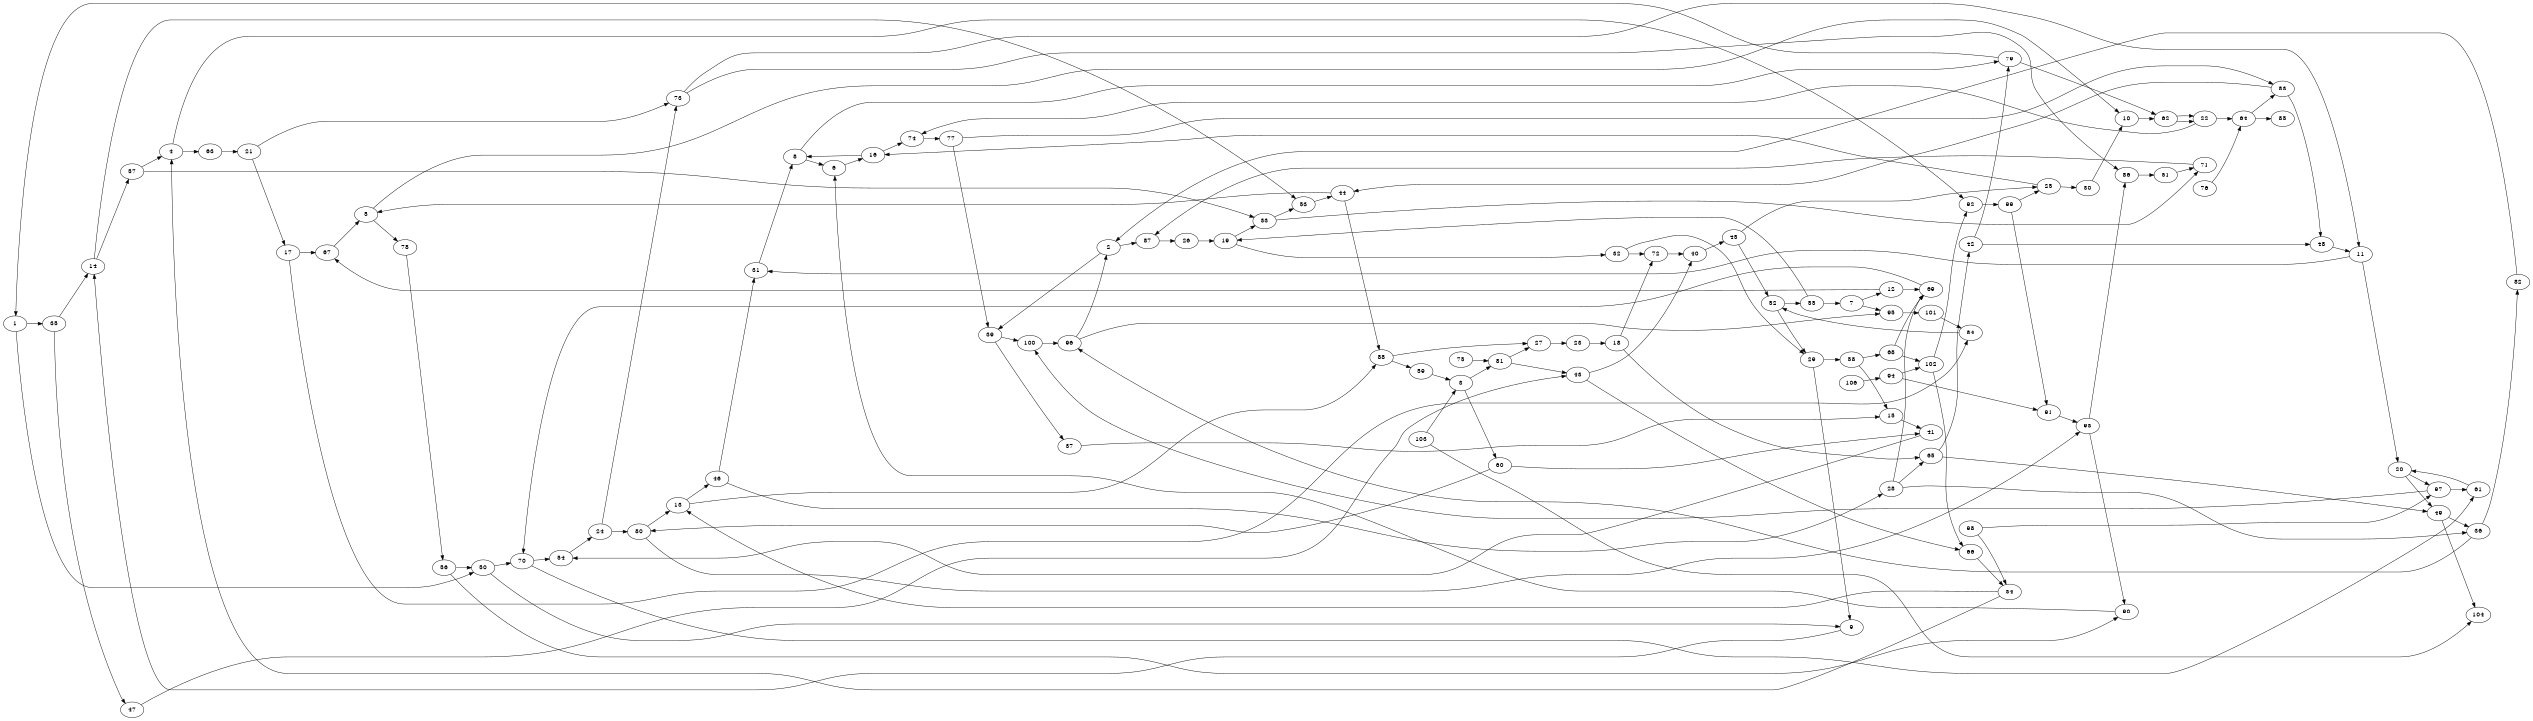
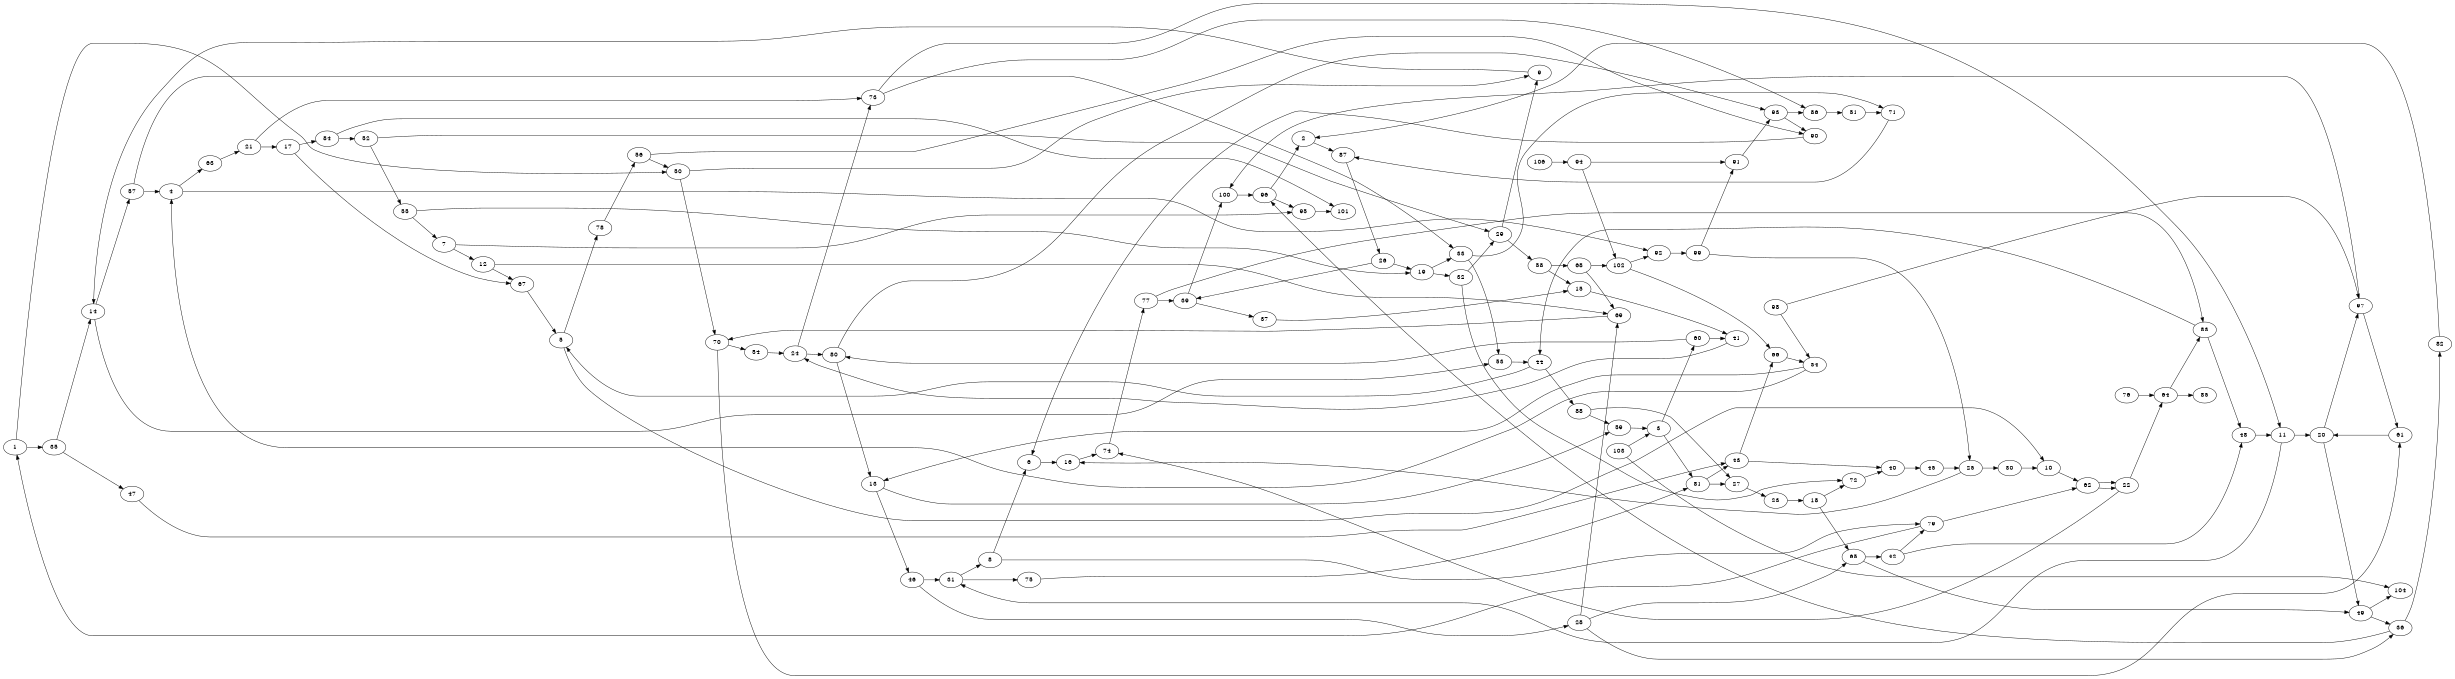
(836, 156) -> none
(1752, 268) -> none
(1056, 286) -> (1291, 280)
(1949, 322) -> (840, 119)
(1049, 492) -> (1248, 504)
(1256, 575) -> (1269, 407)
none -> (988, 580)
